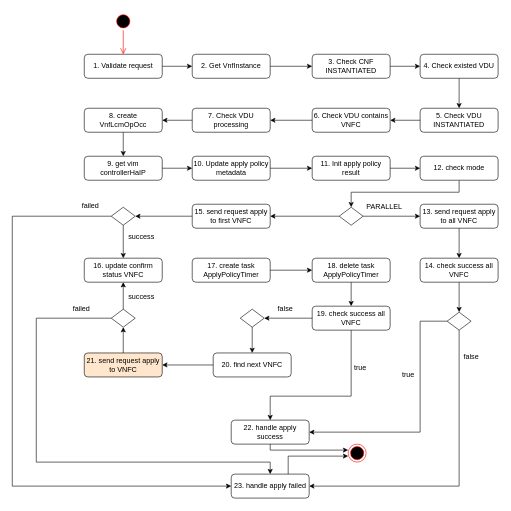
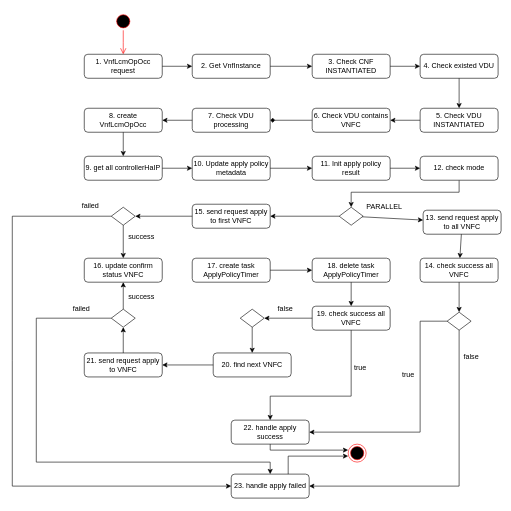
(123, 66) -> (123, 66)
(275, 120) -> (276, 120)
(123, 168) -> (123, 168)
(459, 216) -> (462, 222)
(123, 365) -> (123, 365)
